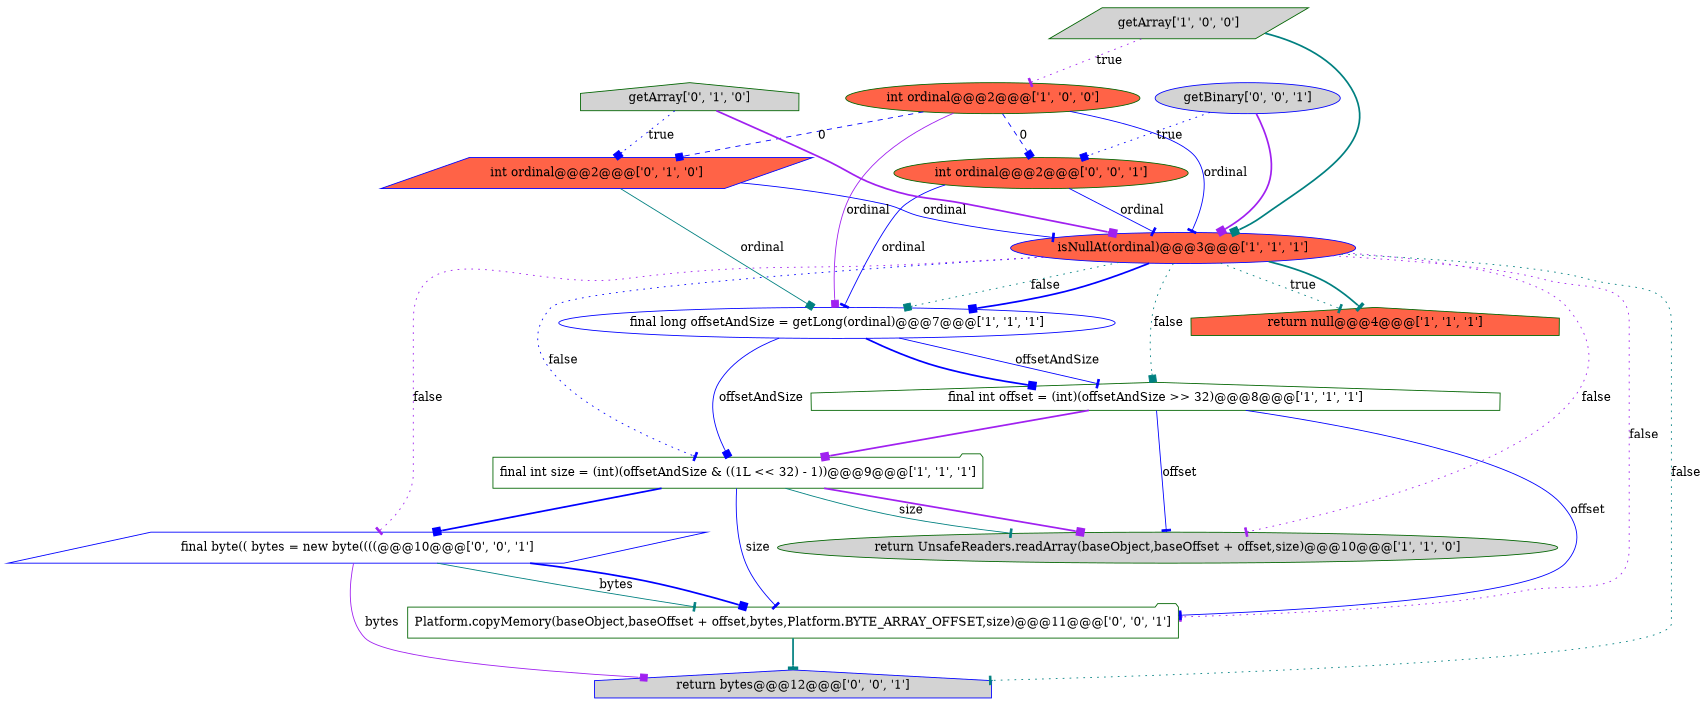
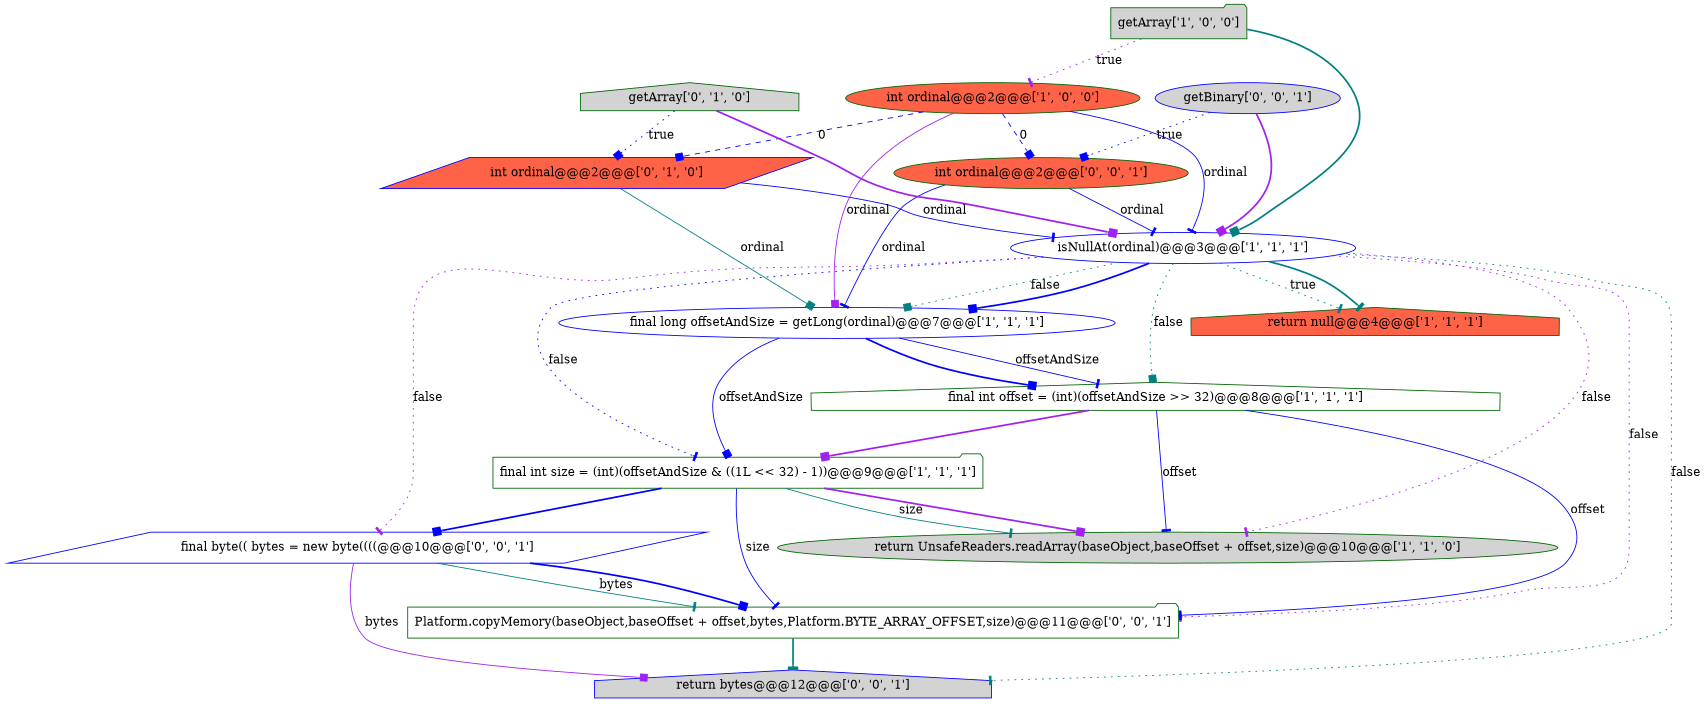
(1179, 23) -> (1179, 23)
(1183, 248) -> (1183, 248)
